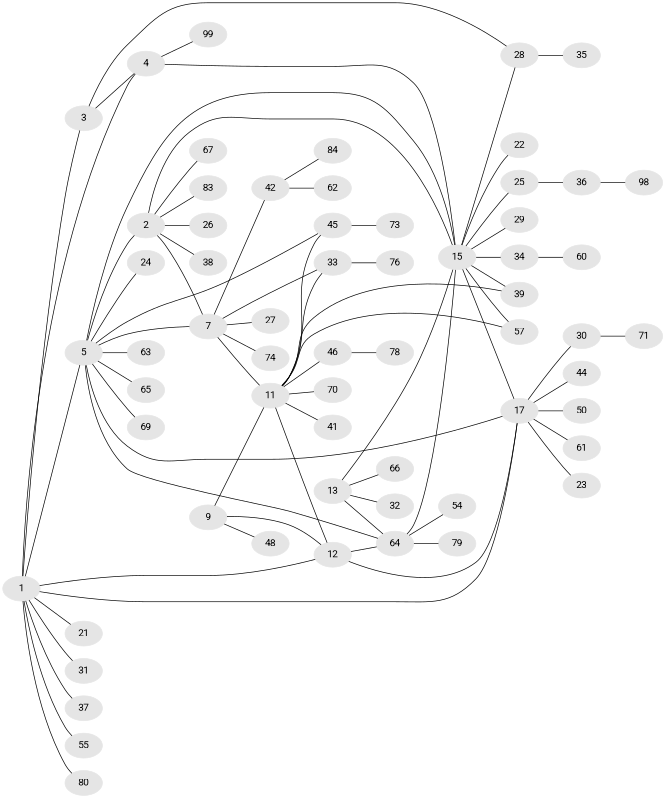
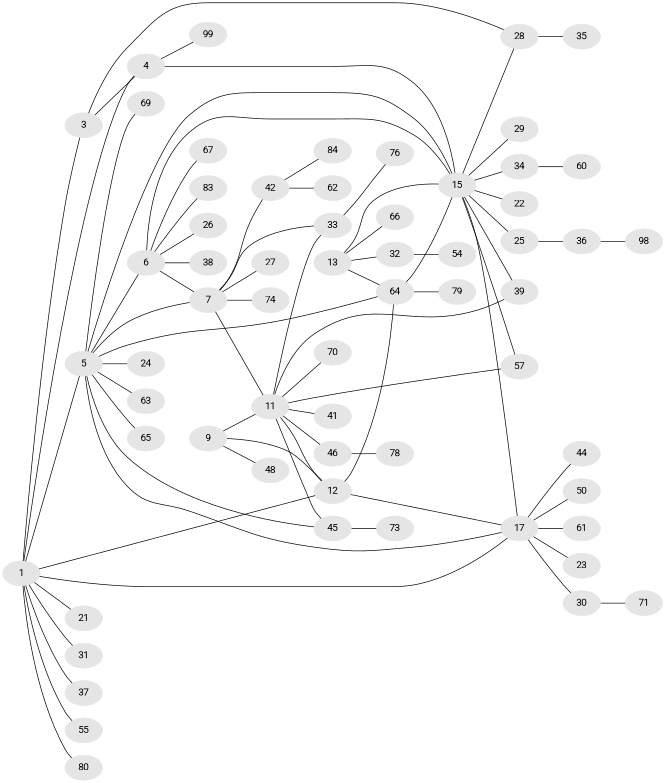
(146, 225) -> (146, 263)
(426, 525) -> (430, 255)
